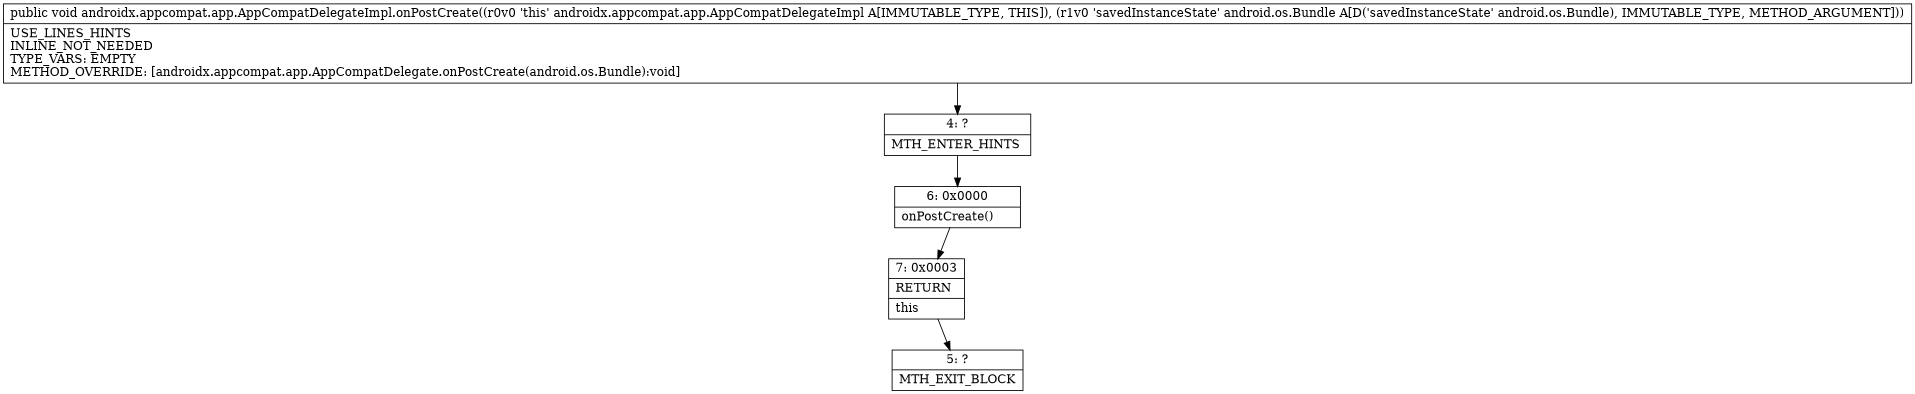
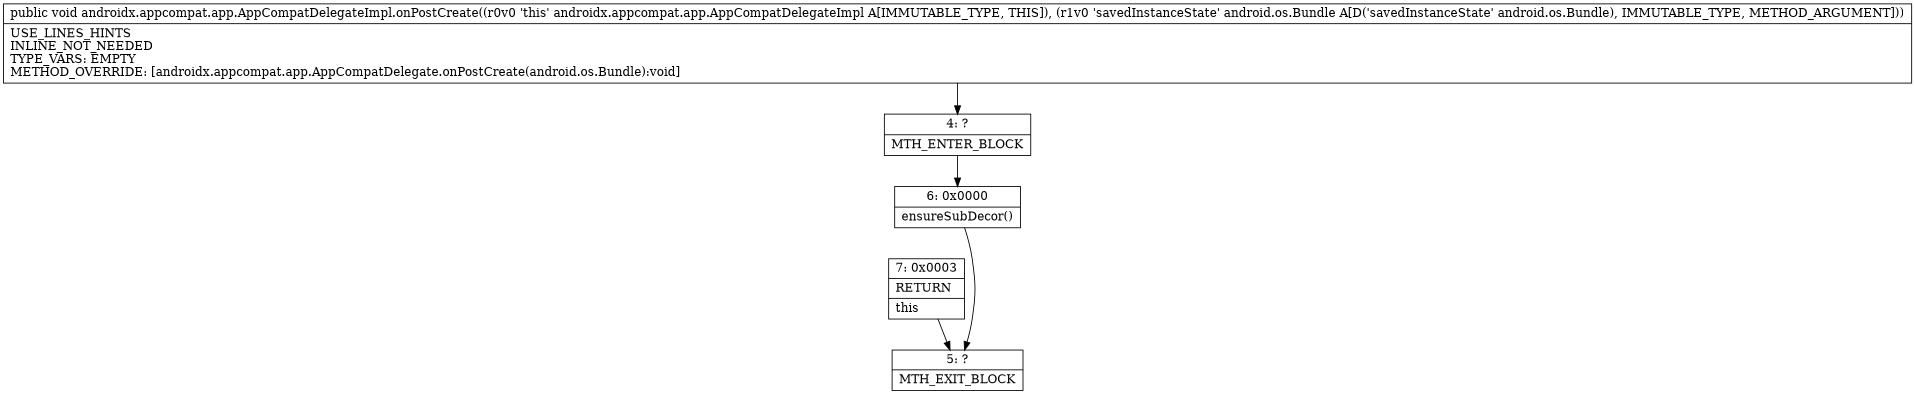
(956, 145) -> (958, 145)
(948, 217) -> (958, 217)
(945, 239) -> (975, 285)
